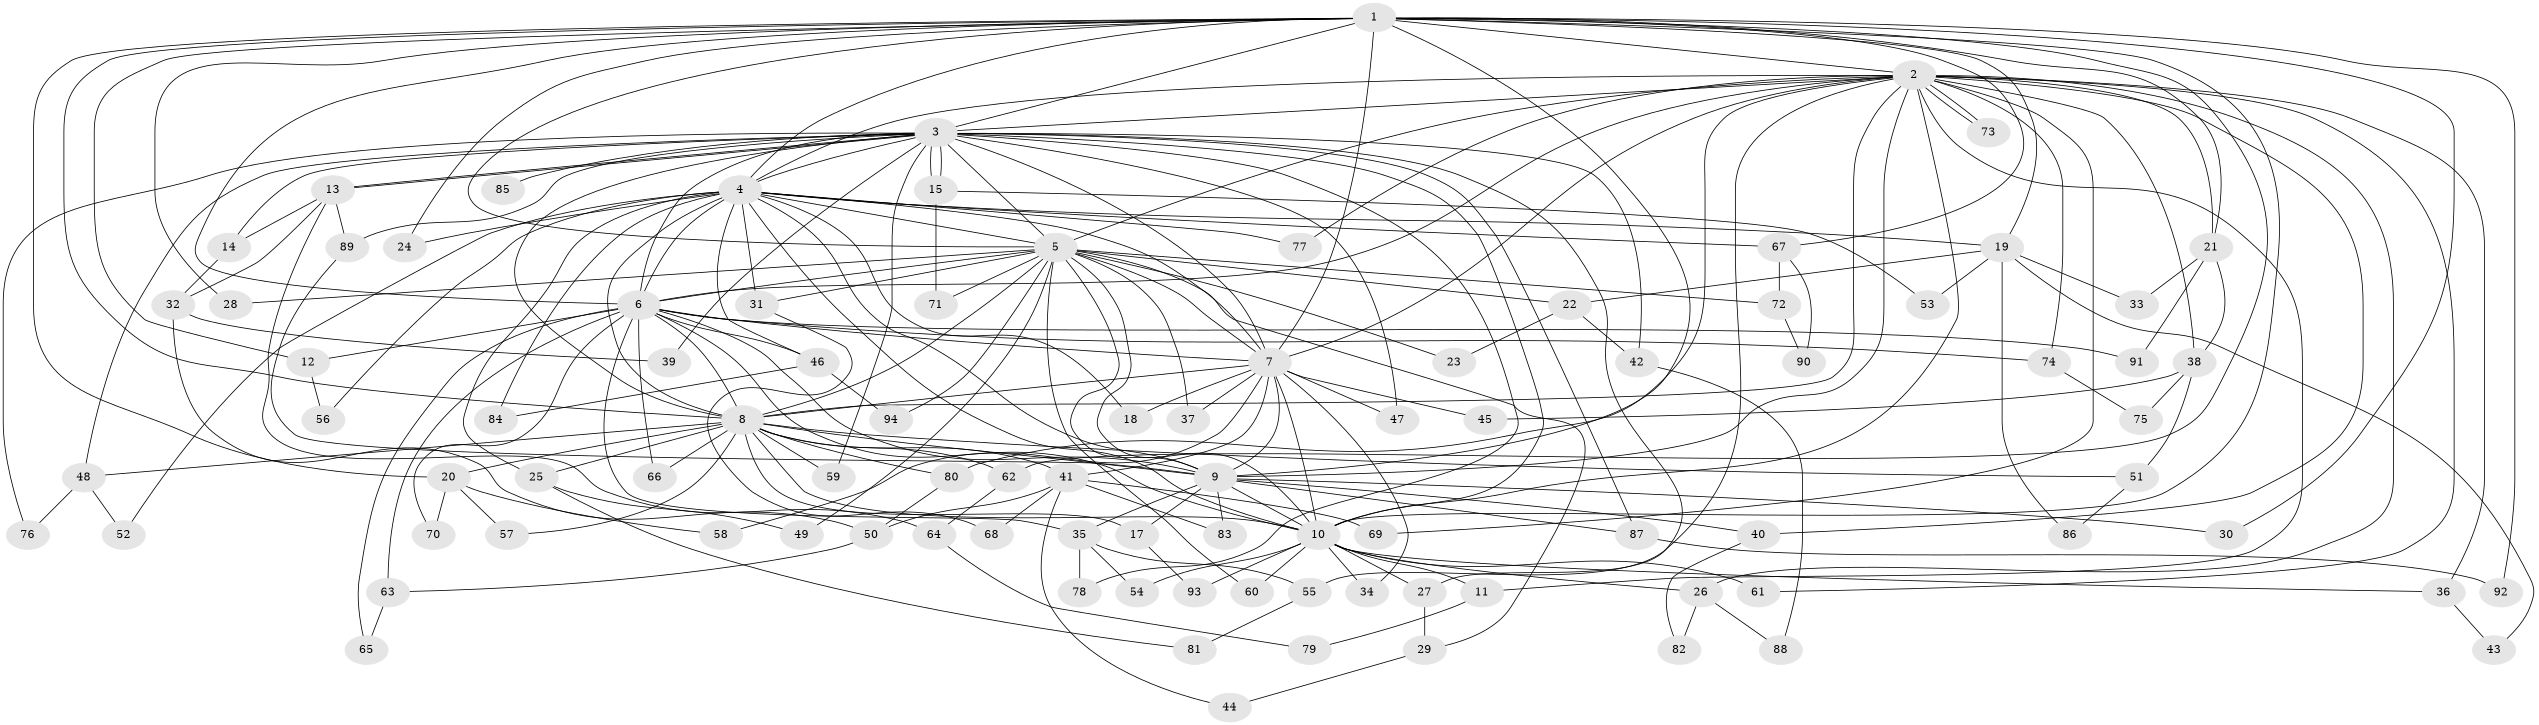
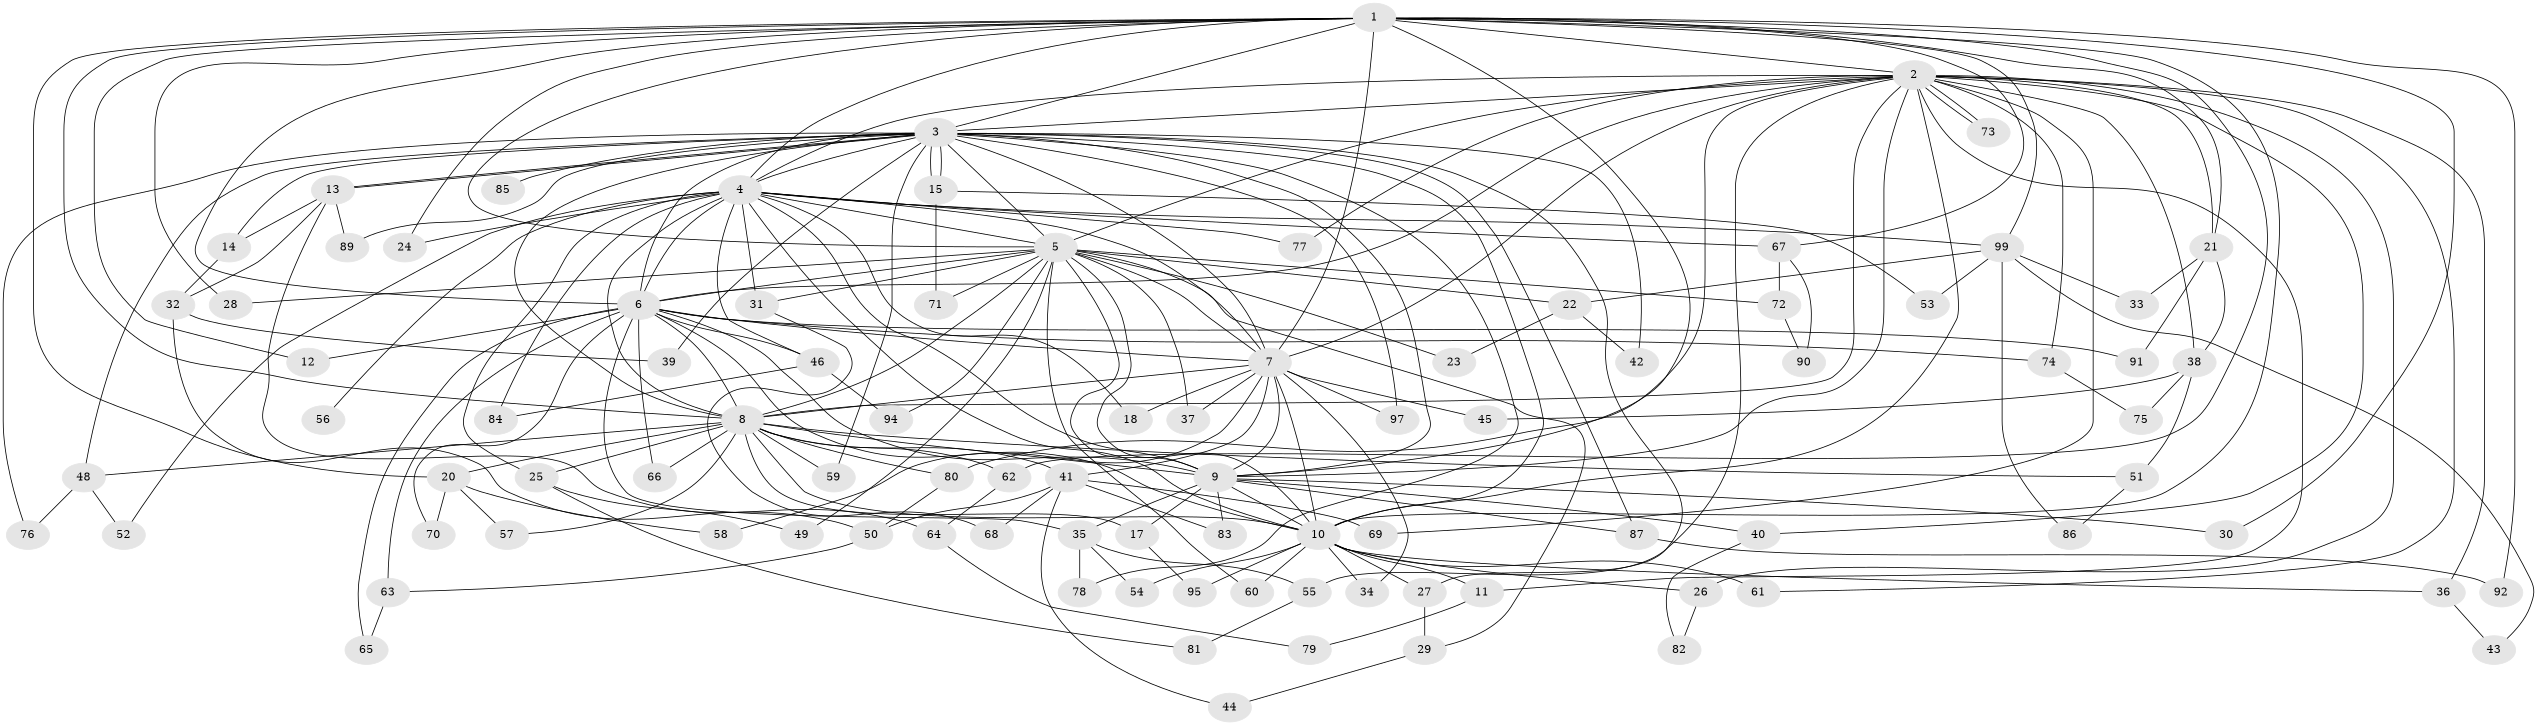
(2002, 248) -> (2002, 248)
(316, 391) -> none
(1398, 420) -> (1398, 420)
(644, 457) -> (1354, 236)
(1195, 593) -> (1195, 593)
(1781, 650) -> none
